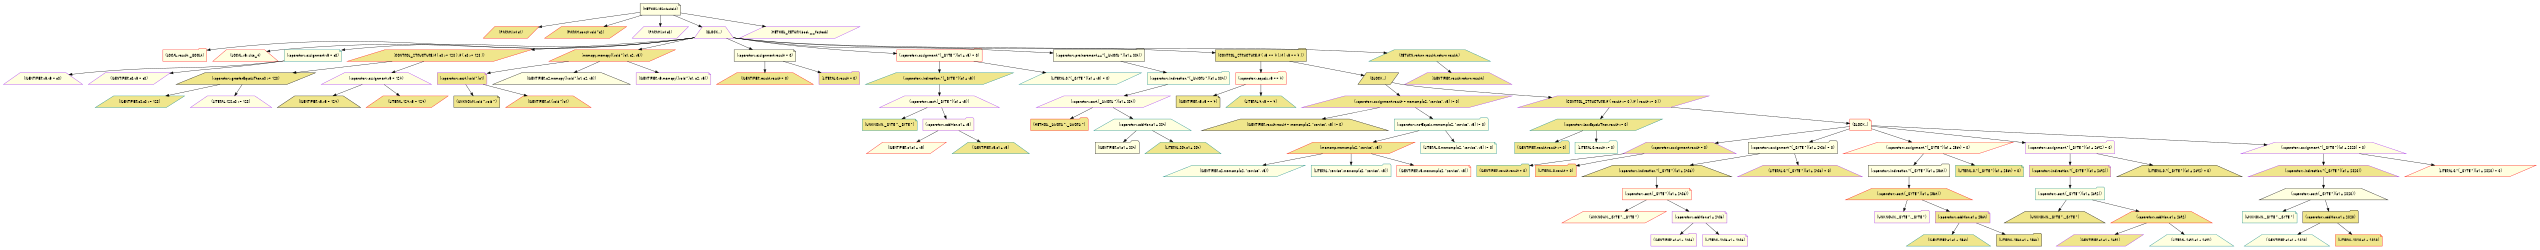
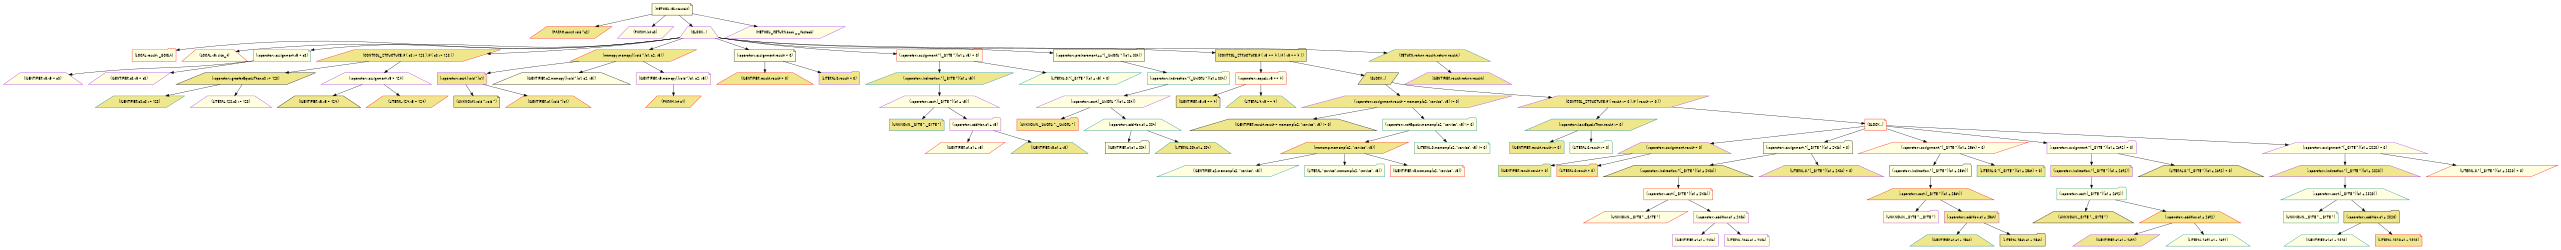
(591, 19) -> (673, 89)
(1059, 125) -> (1048, 125)
(2324, 194) -> (2345, 194)
(1725, 240) -> (1747, 240)
